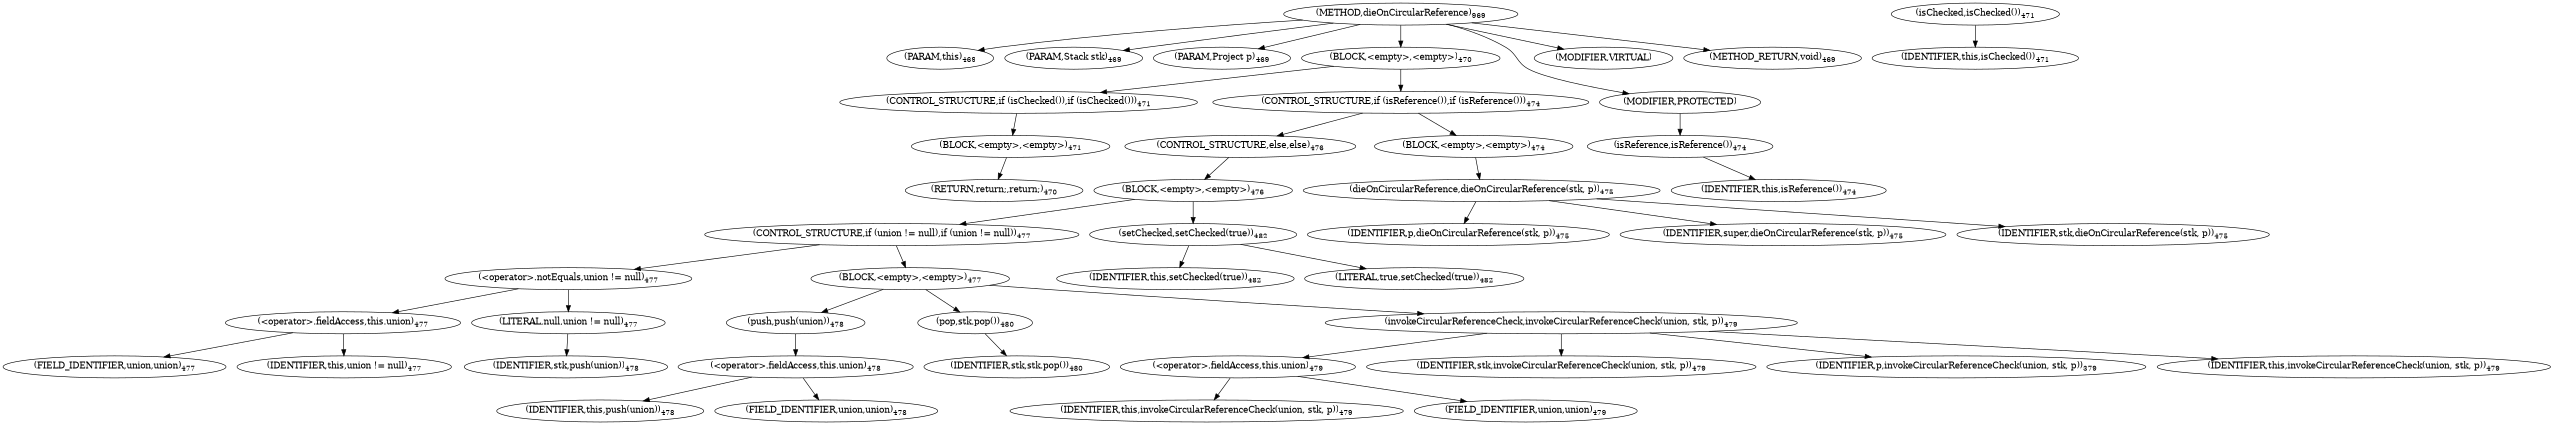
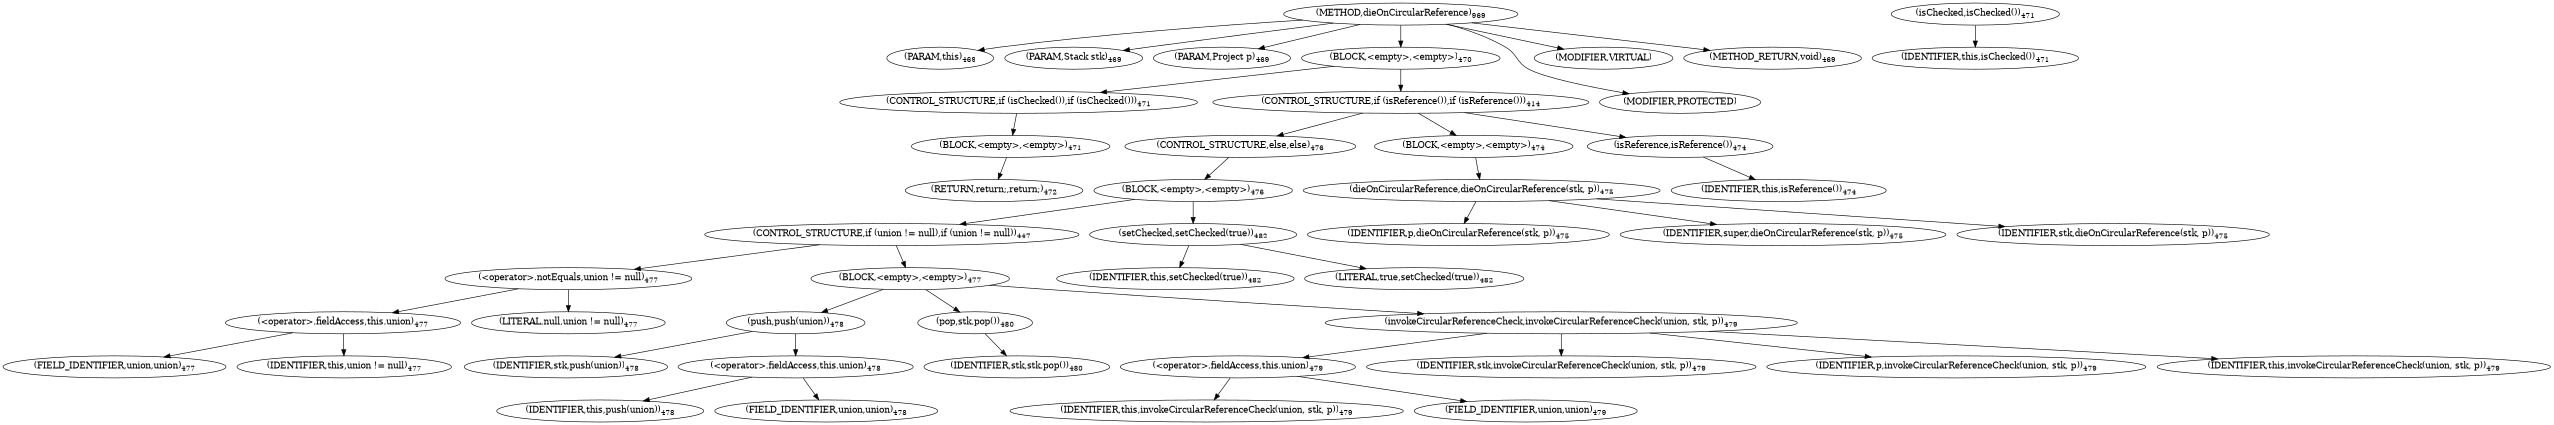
(1533, 101) -> (1533, 101)
(1680, 121) -> (1542, 125)
(1050, 190) -> (1050, 190)
(1024, 234) -> (1024, 234)
(567, 342) -> (687, 344)
(2090, 366) -> (2090, 366)
